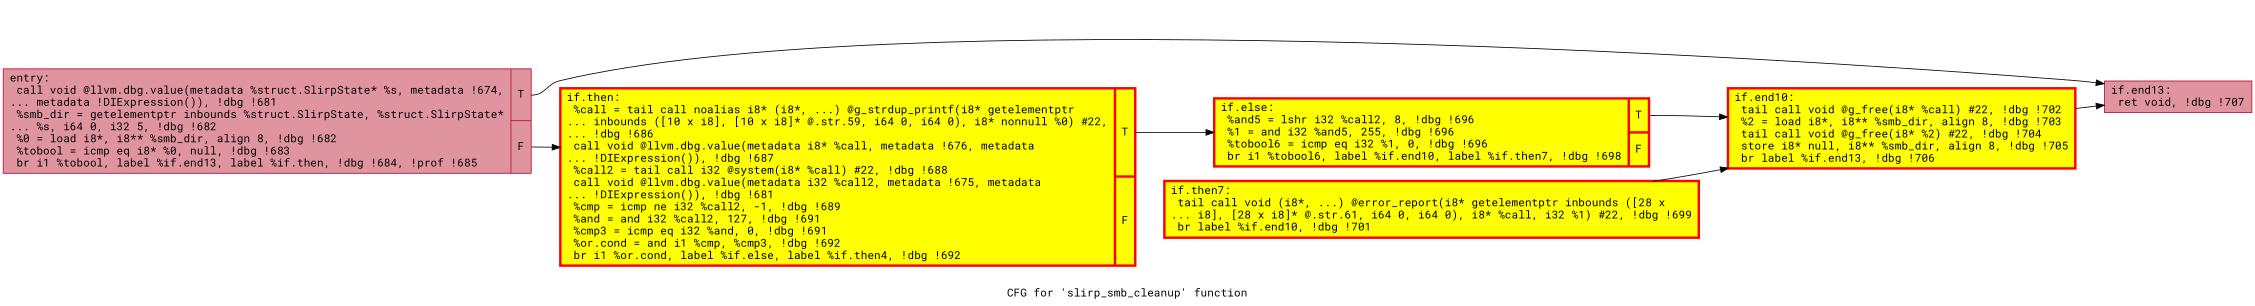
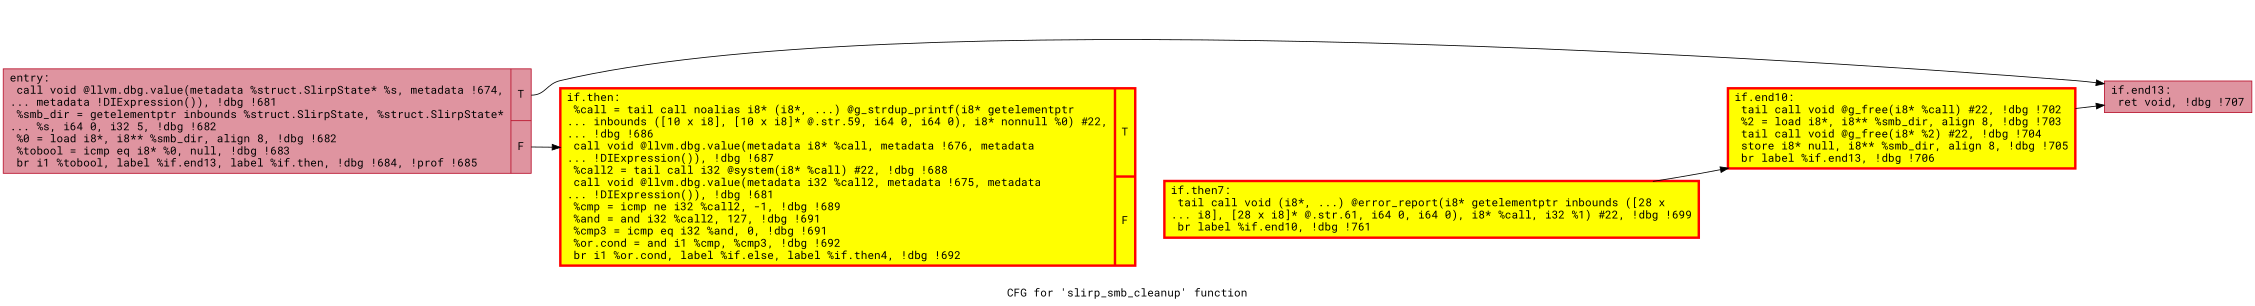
(1432, 132) -> none
(1271, 227) -> (1271, 227)
